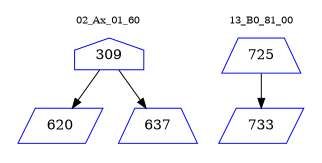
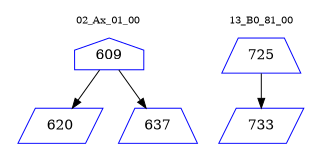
(108, 21) -> (108, 21)
(109, 56) -> (109, 56)
